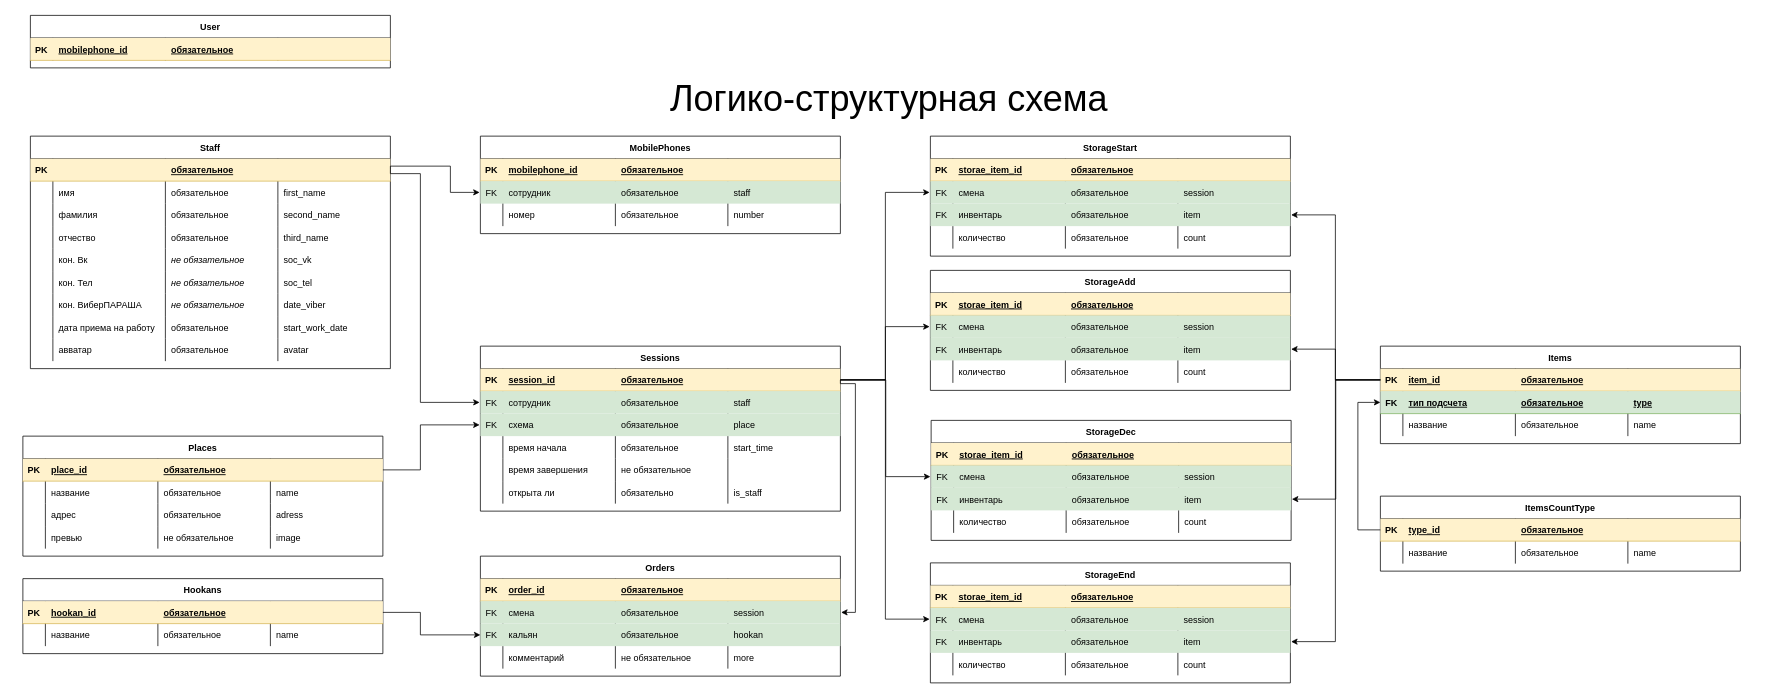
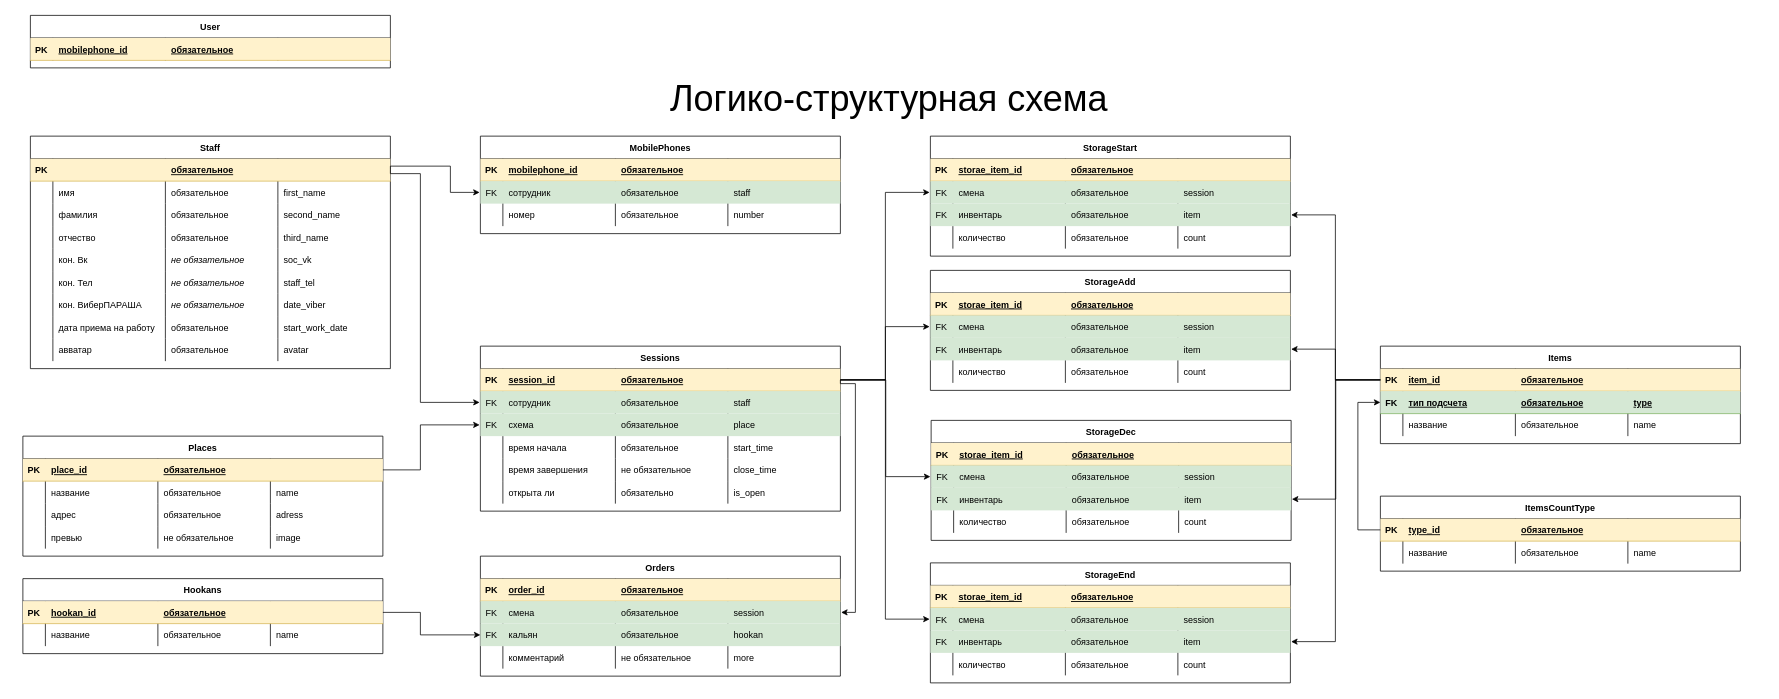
(300, 283) -> (305, 283)
none -> (784, 470)
(752, 493) -> (750, 493)
